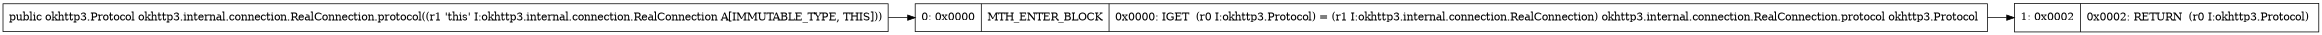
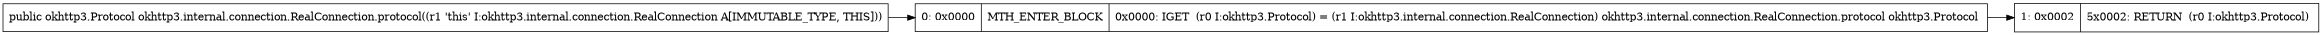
(2200, 17) -> (2200, 17)
